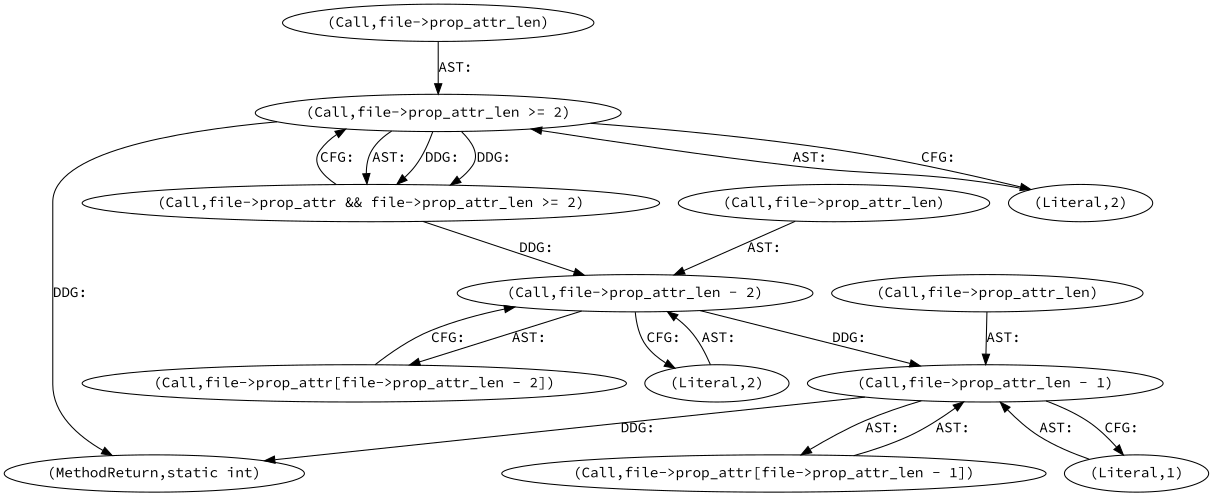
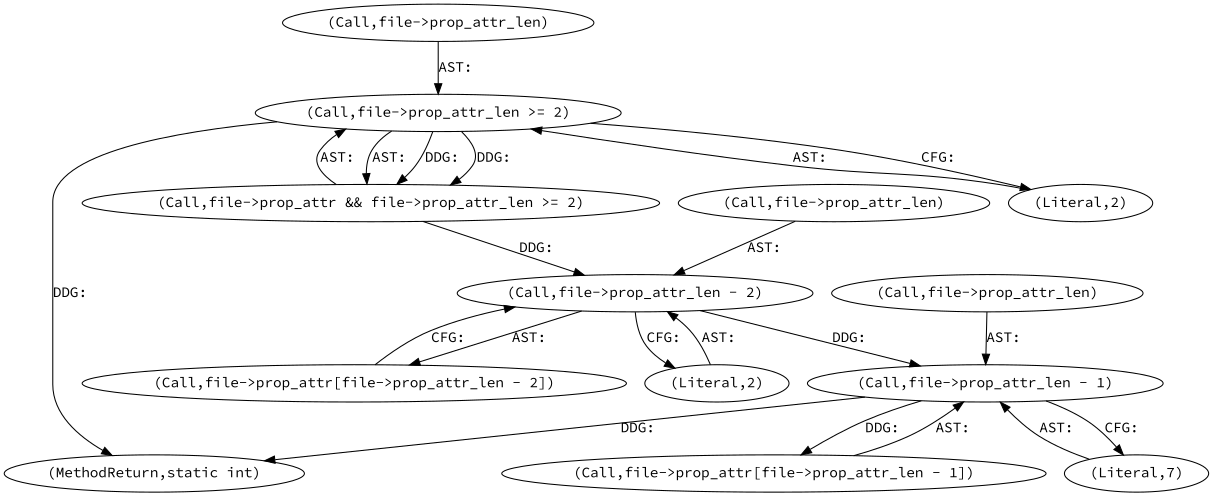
(342, 158) -> (342, 158)
(887, 428) -> (887, 428)
(1137, 474) -> (1137, 474)
